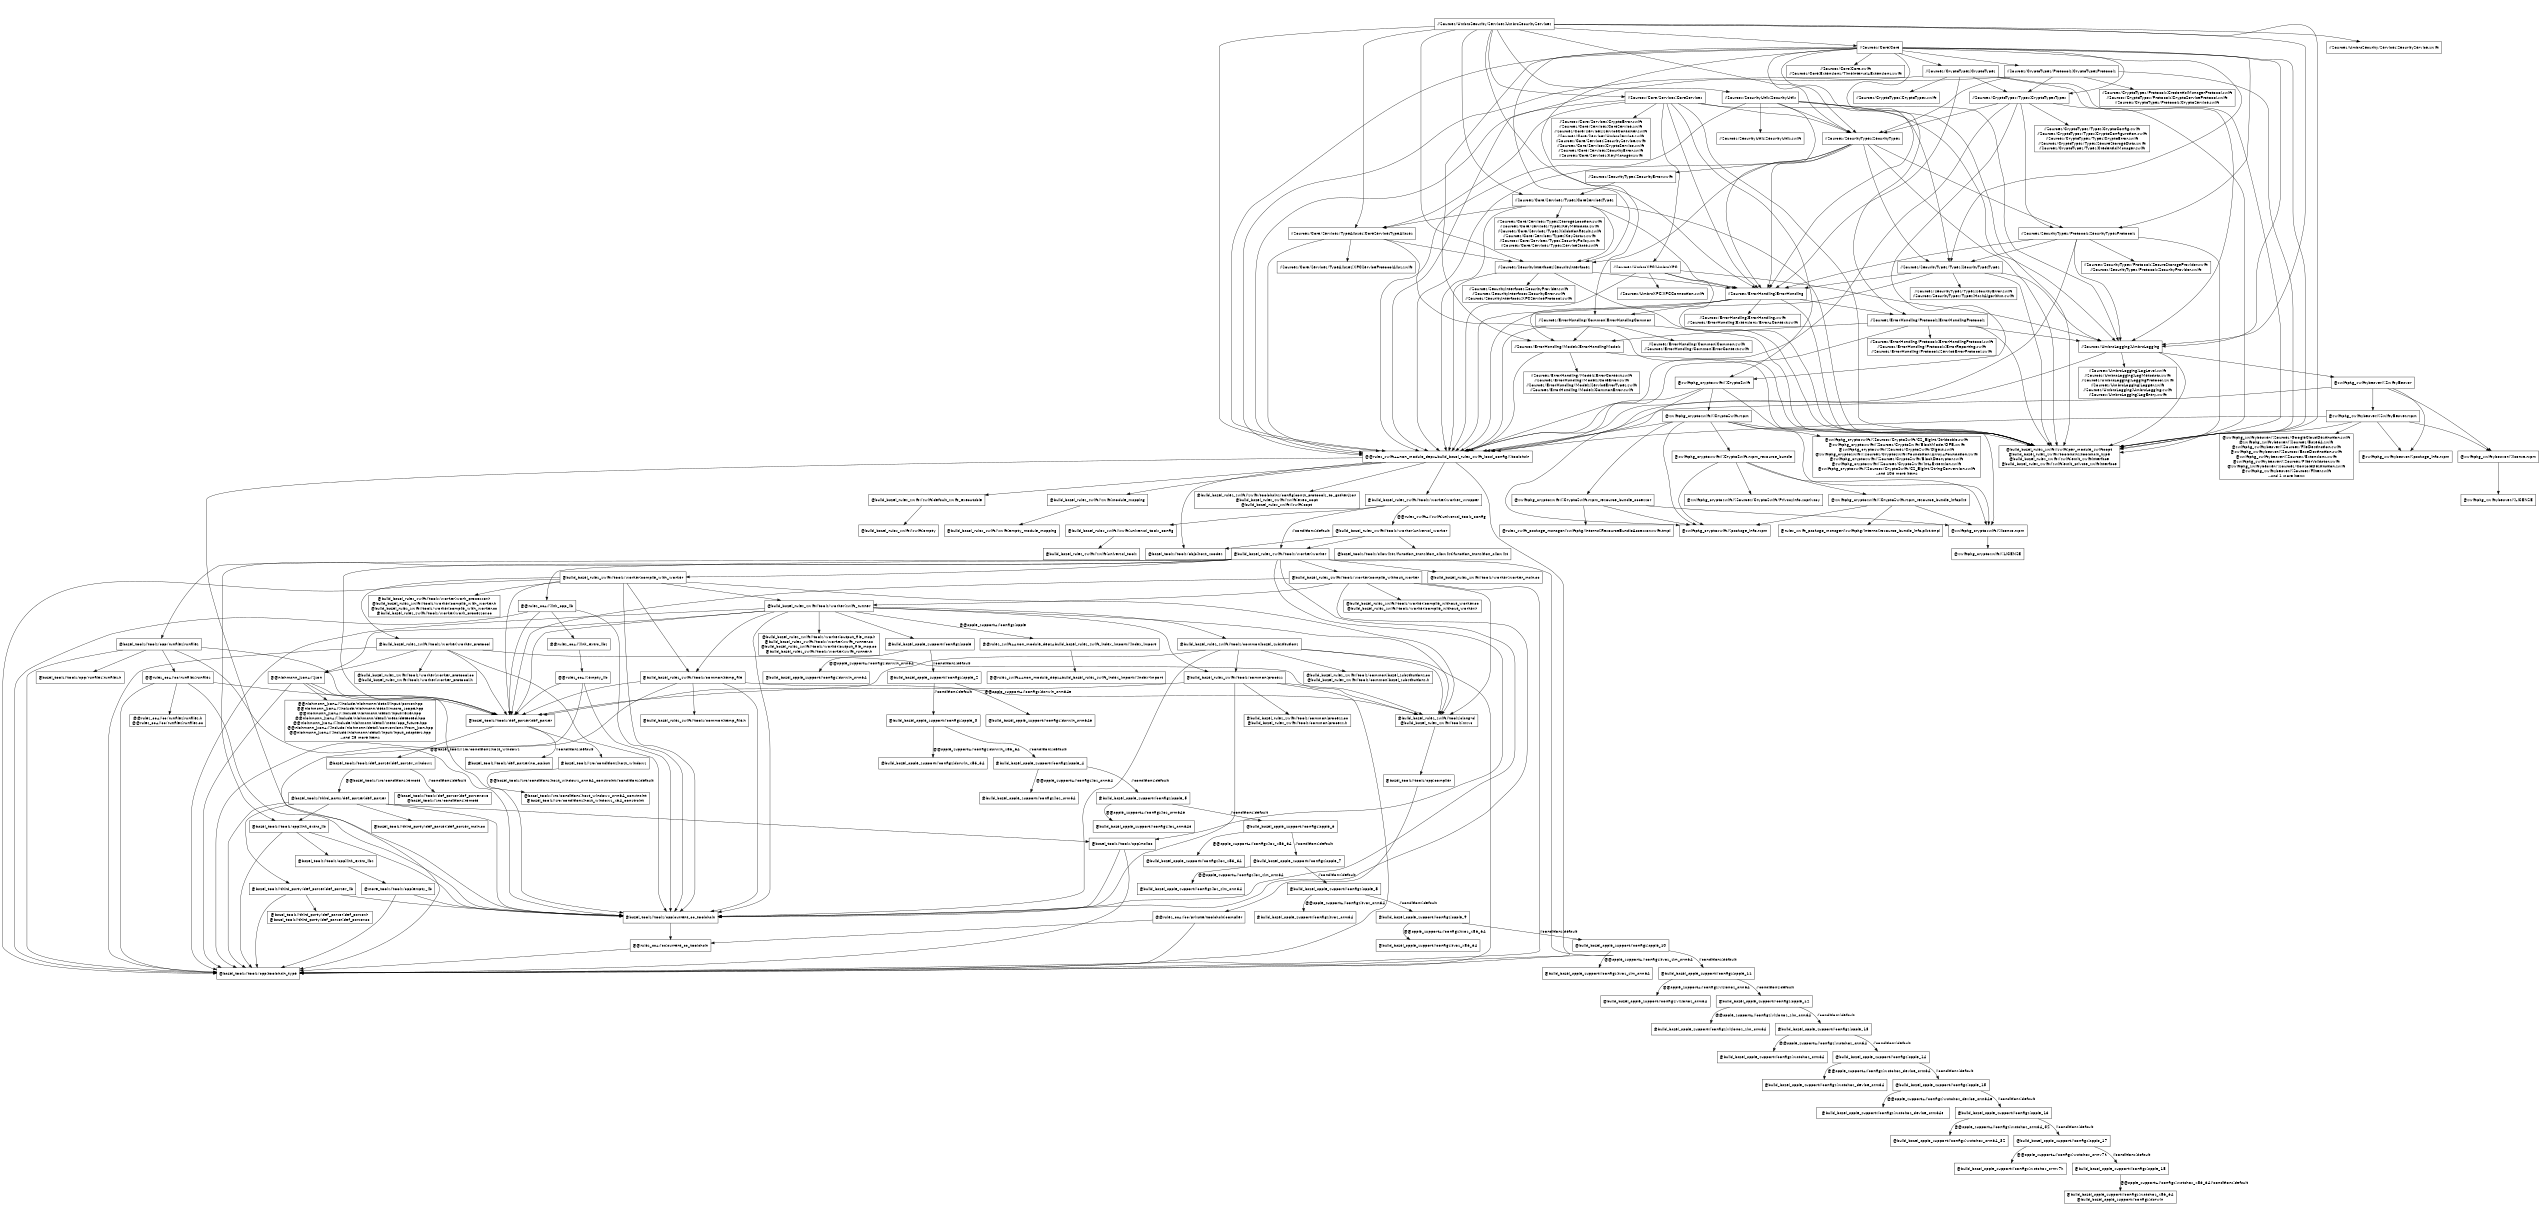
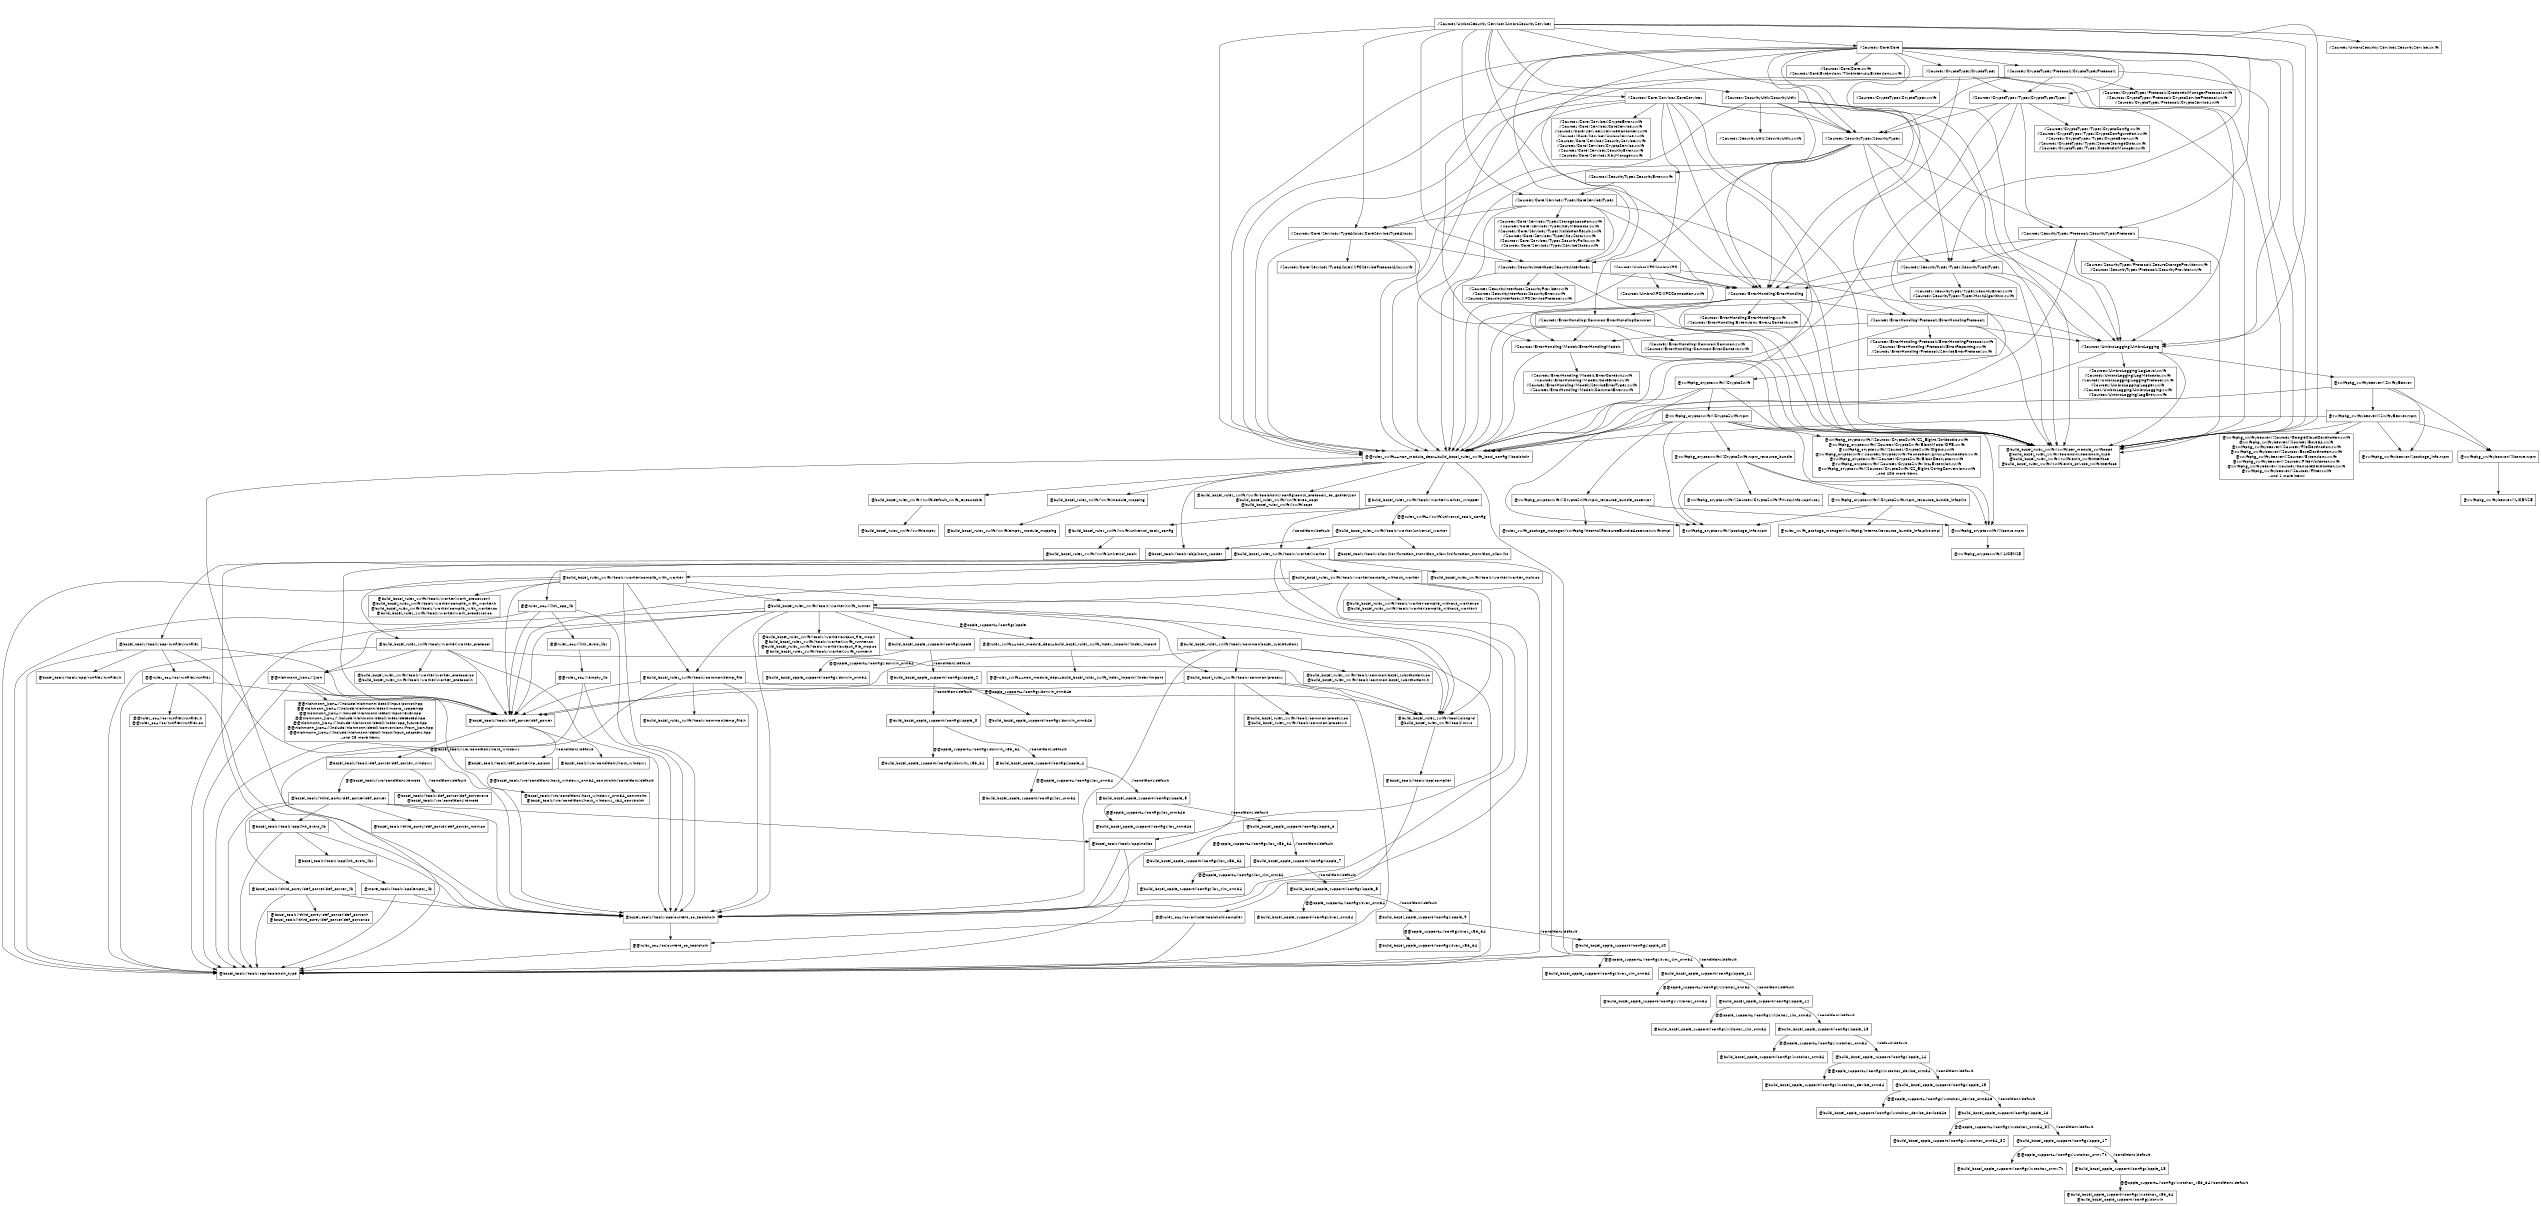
(1892, 1043) -> (1892, 1043)
(1883, 1113) -> (1883, 1113)
